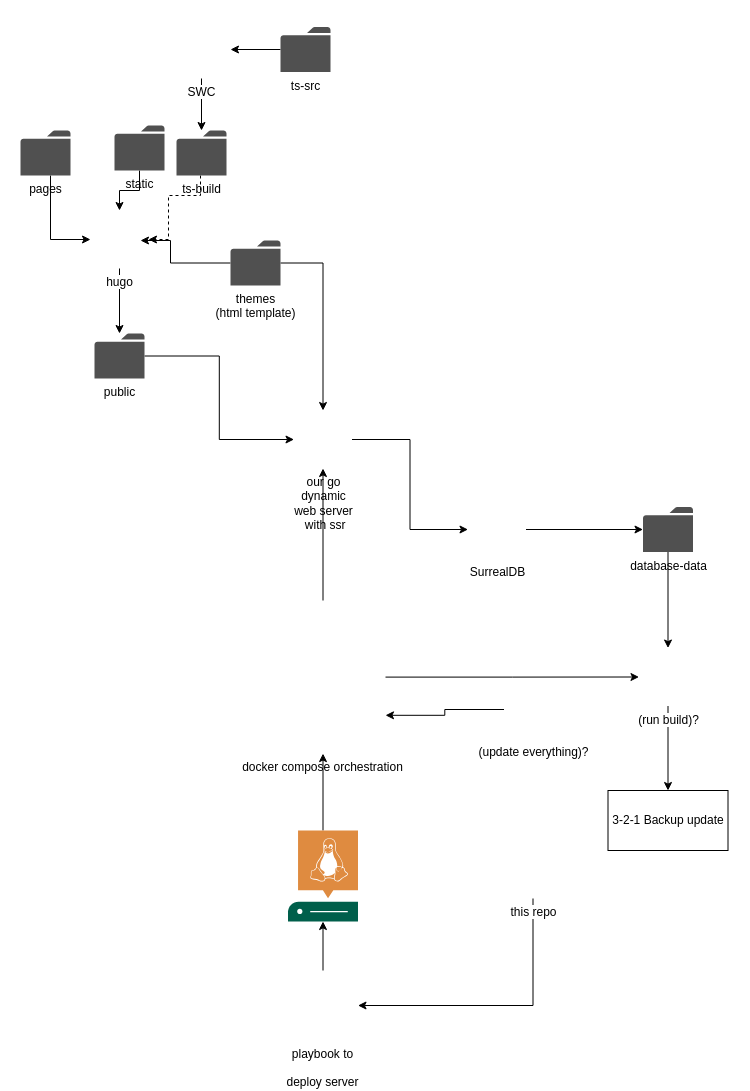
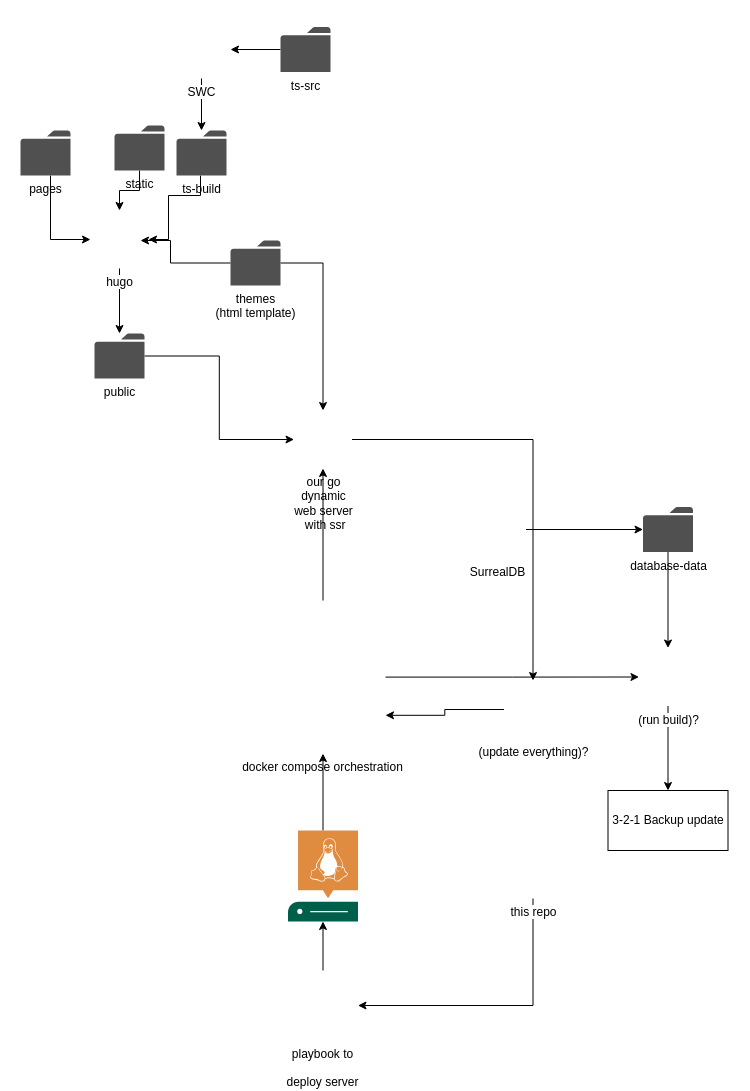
(174, 196) -> (174, 196)
(410, 509) -> (533, 494)
